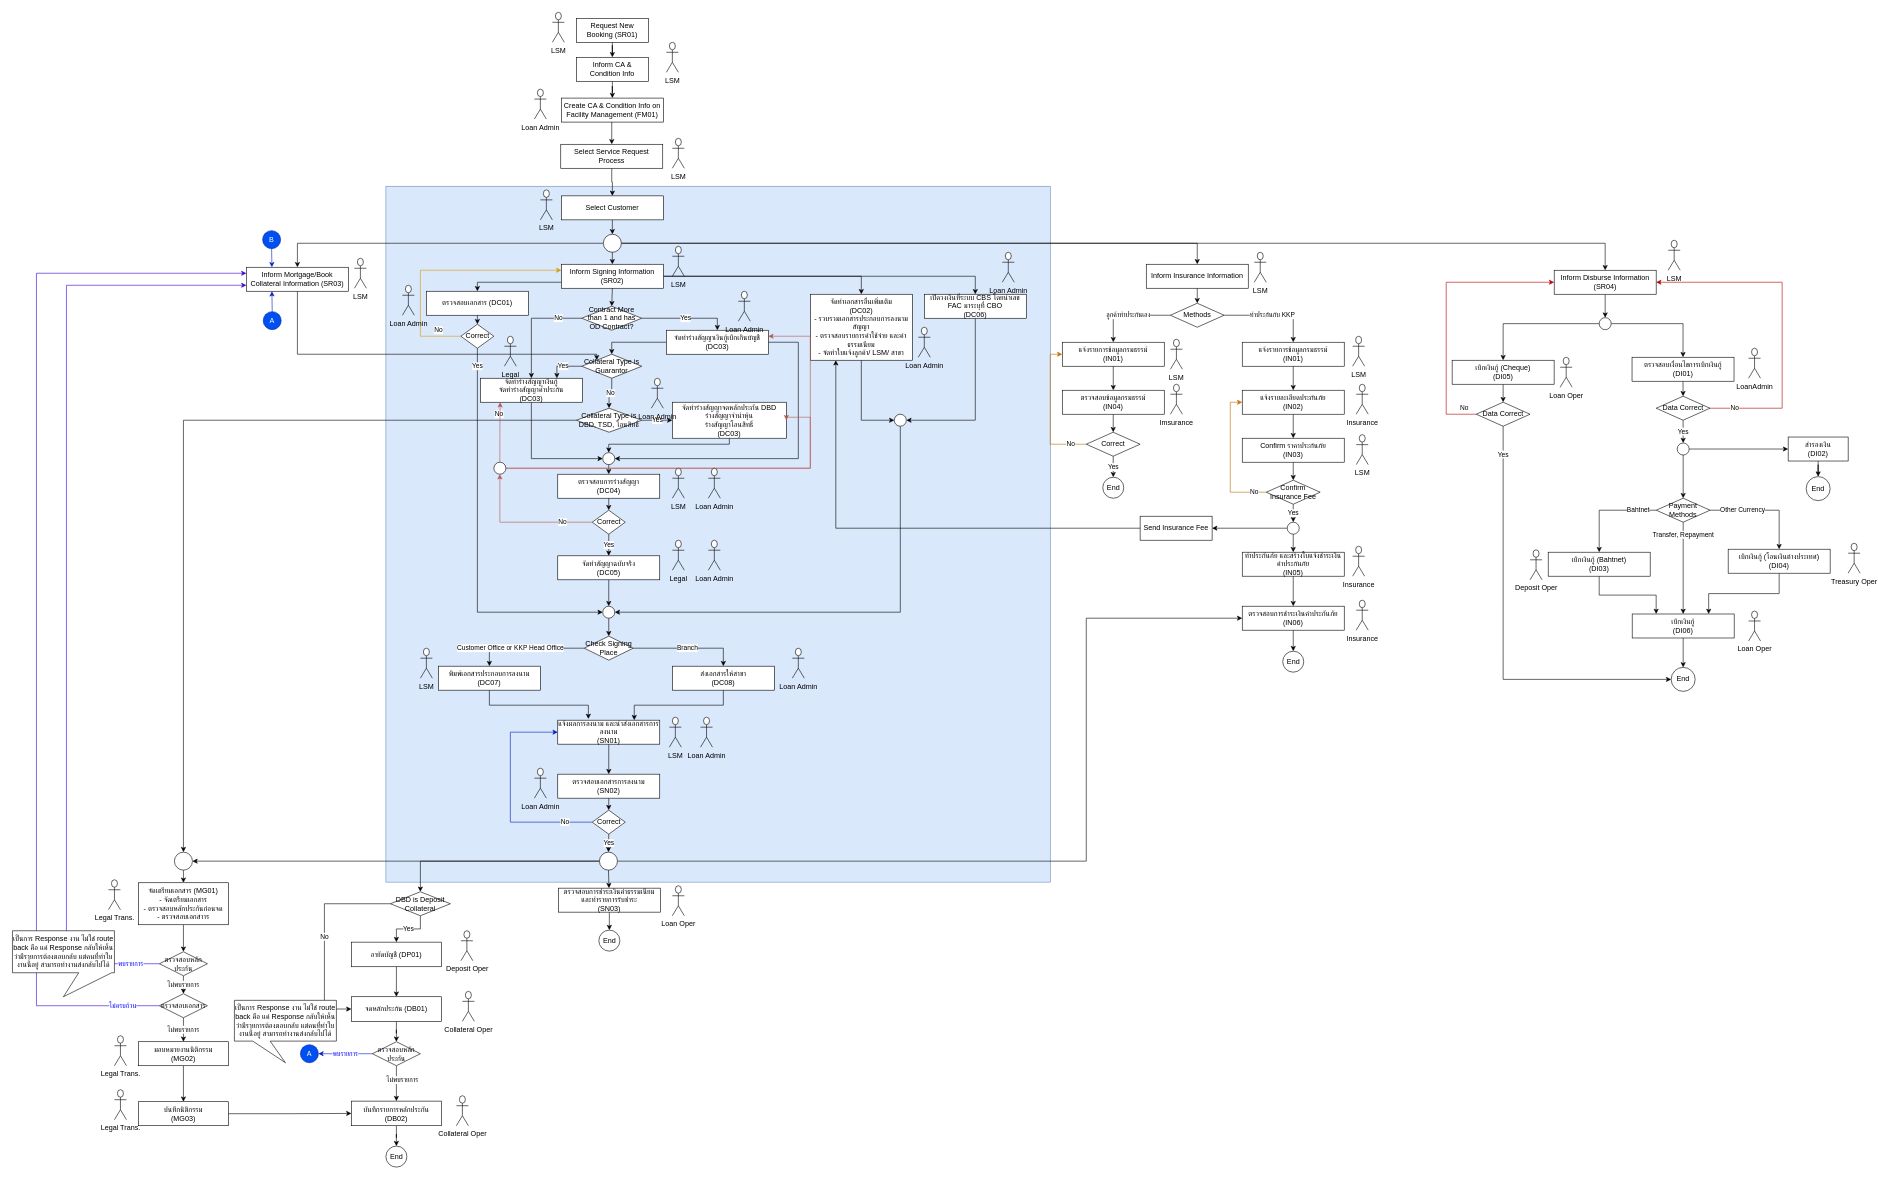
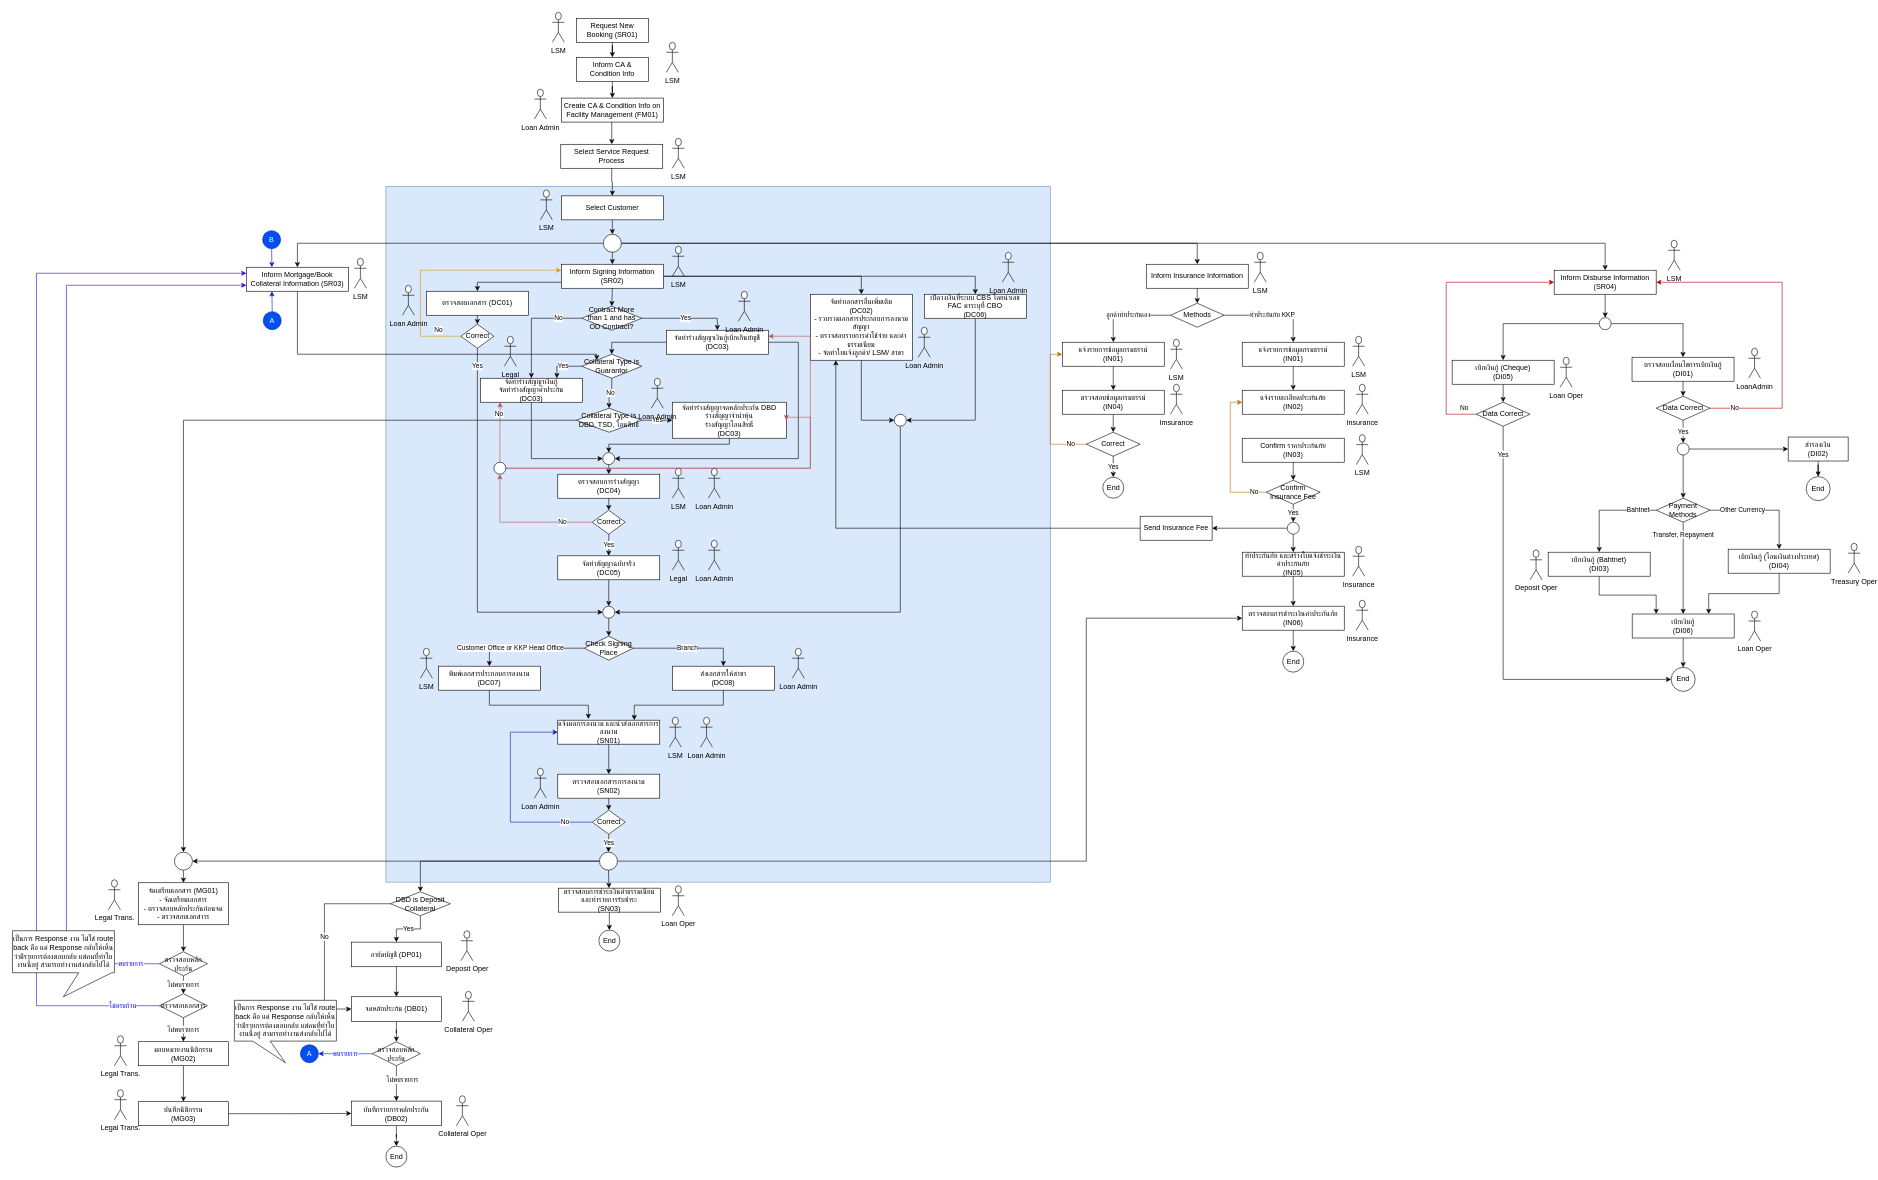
(1293, 432) -> none
